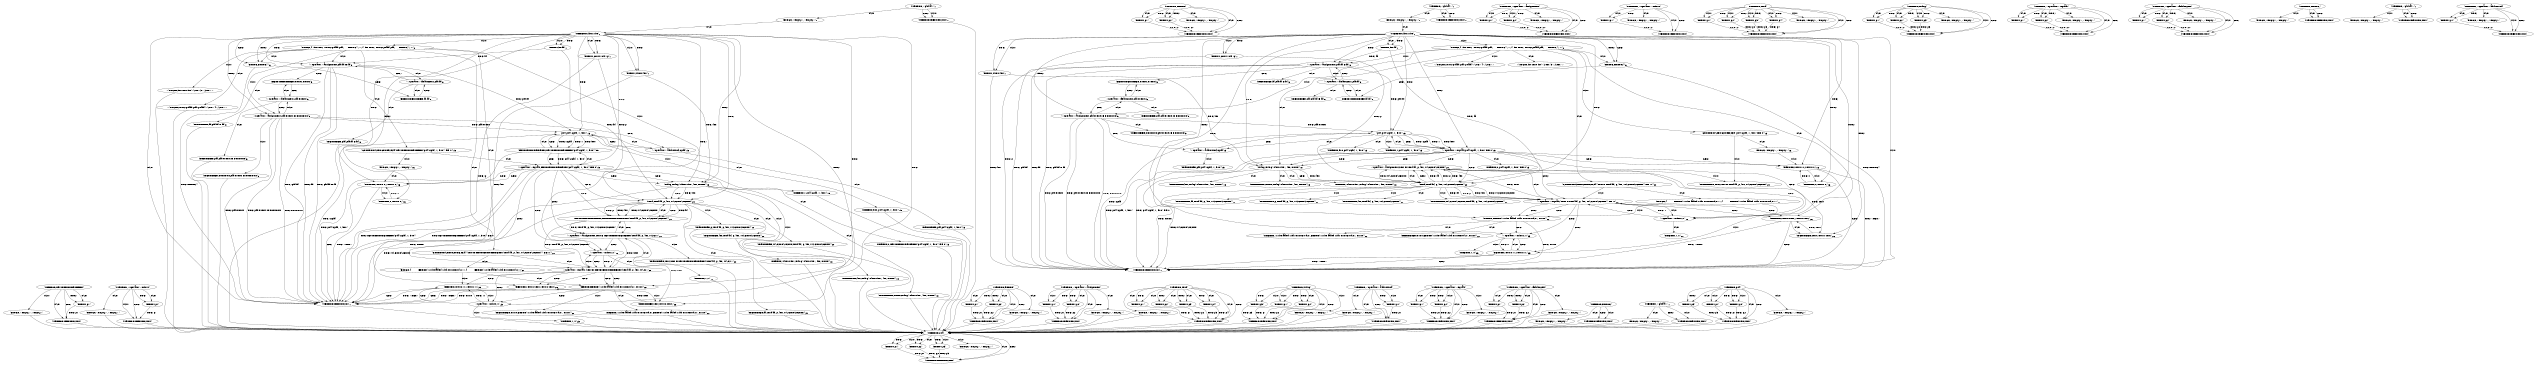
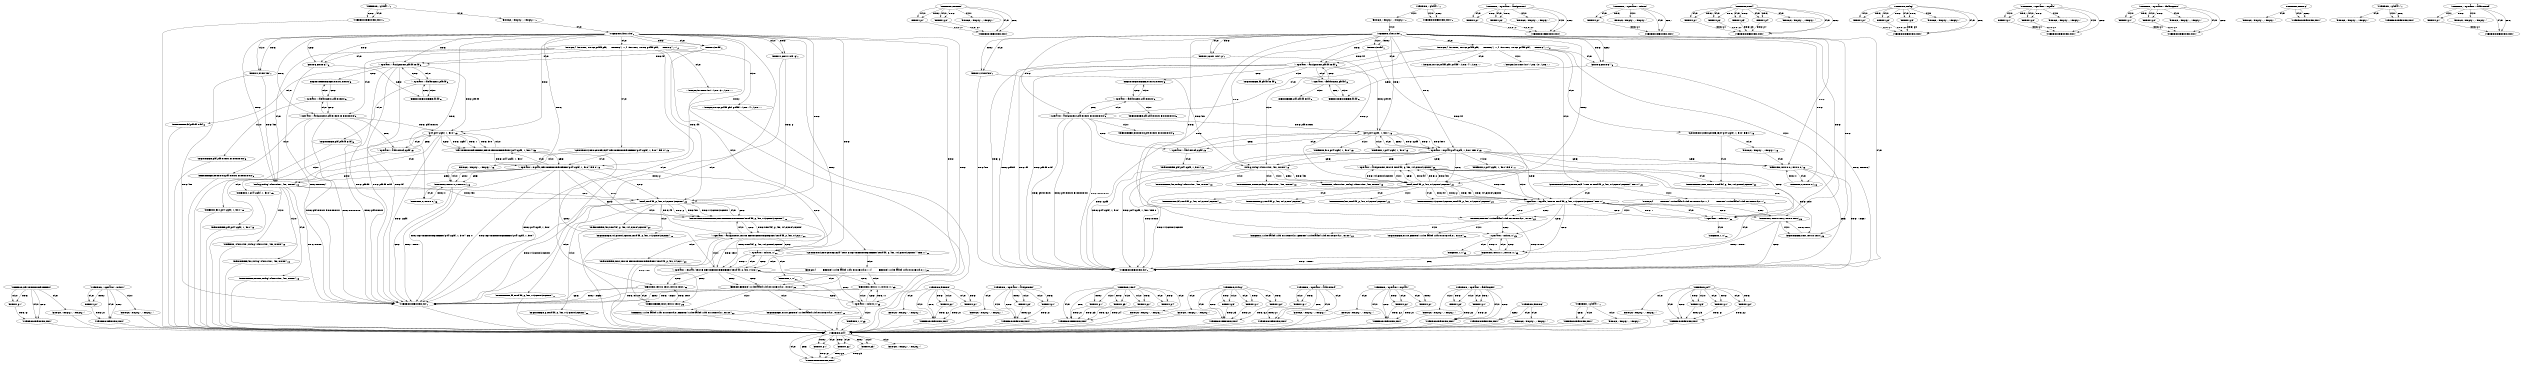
(1497, 159) -> (1484, 159)
(1528, 167) -> (1515, 167)
(913, 244) -> none
